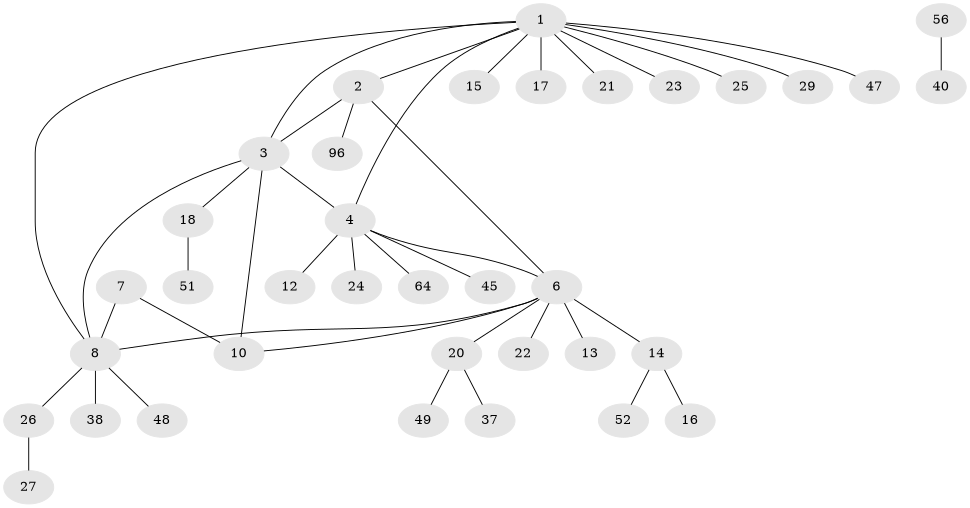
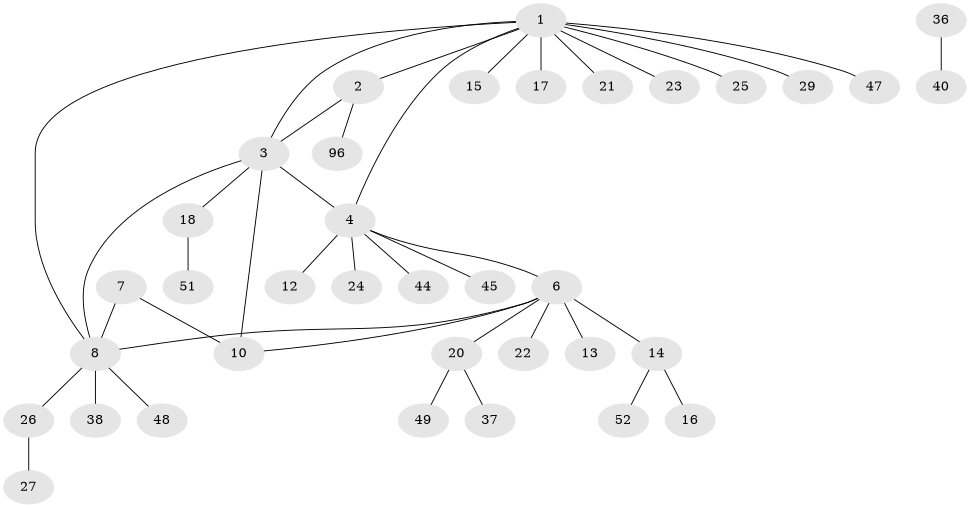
(941, 20) -> (941, 20)
(458, 187) -> none
(423, 287) -> (423, 287)
